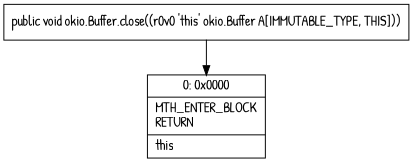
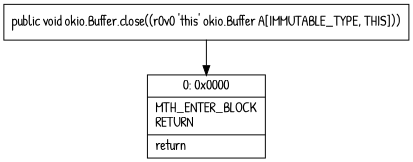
(164, 146) -> (171, 146)
